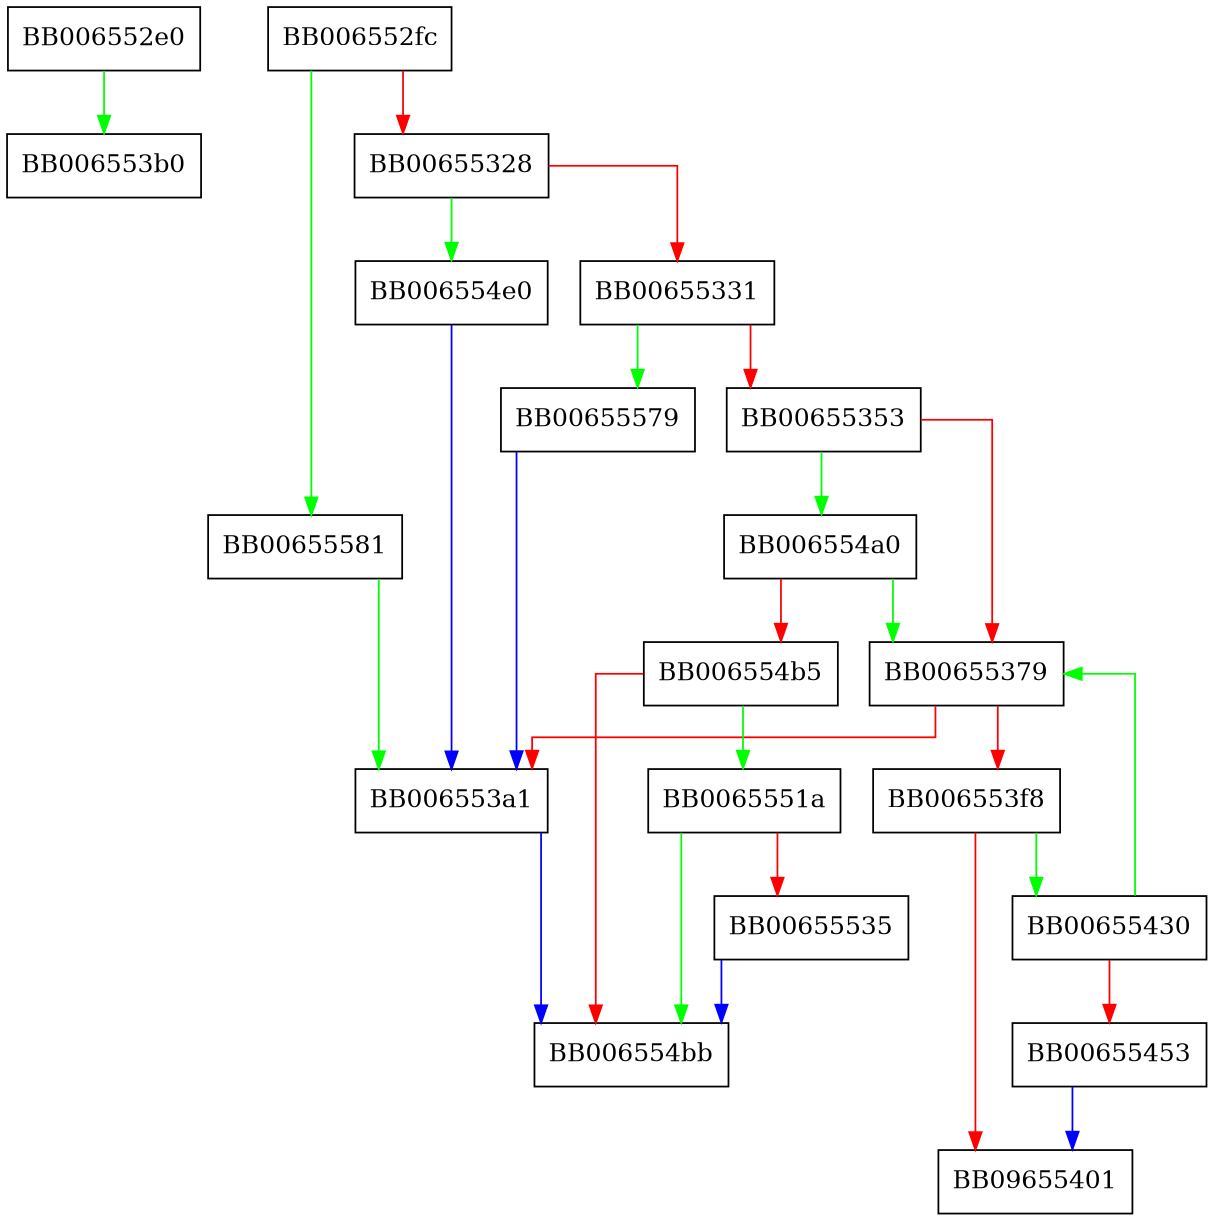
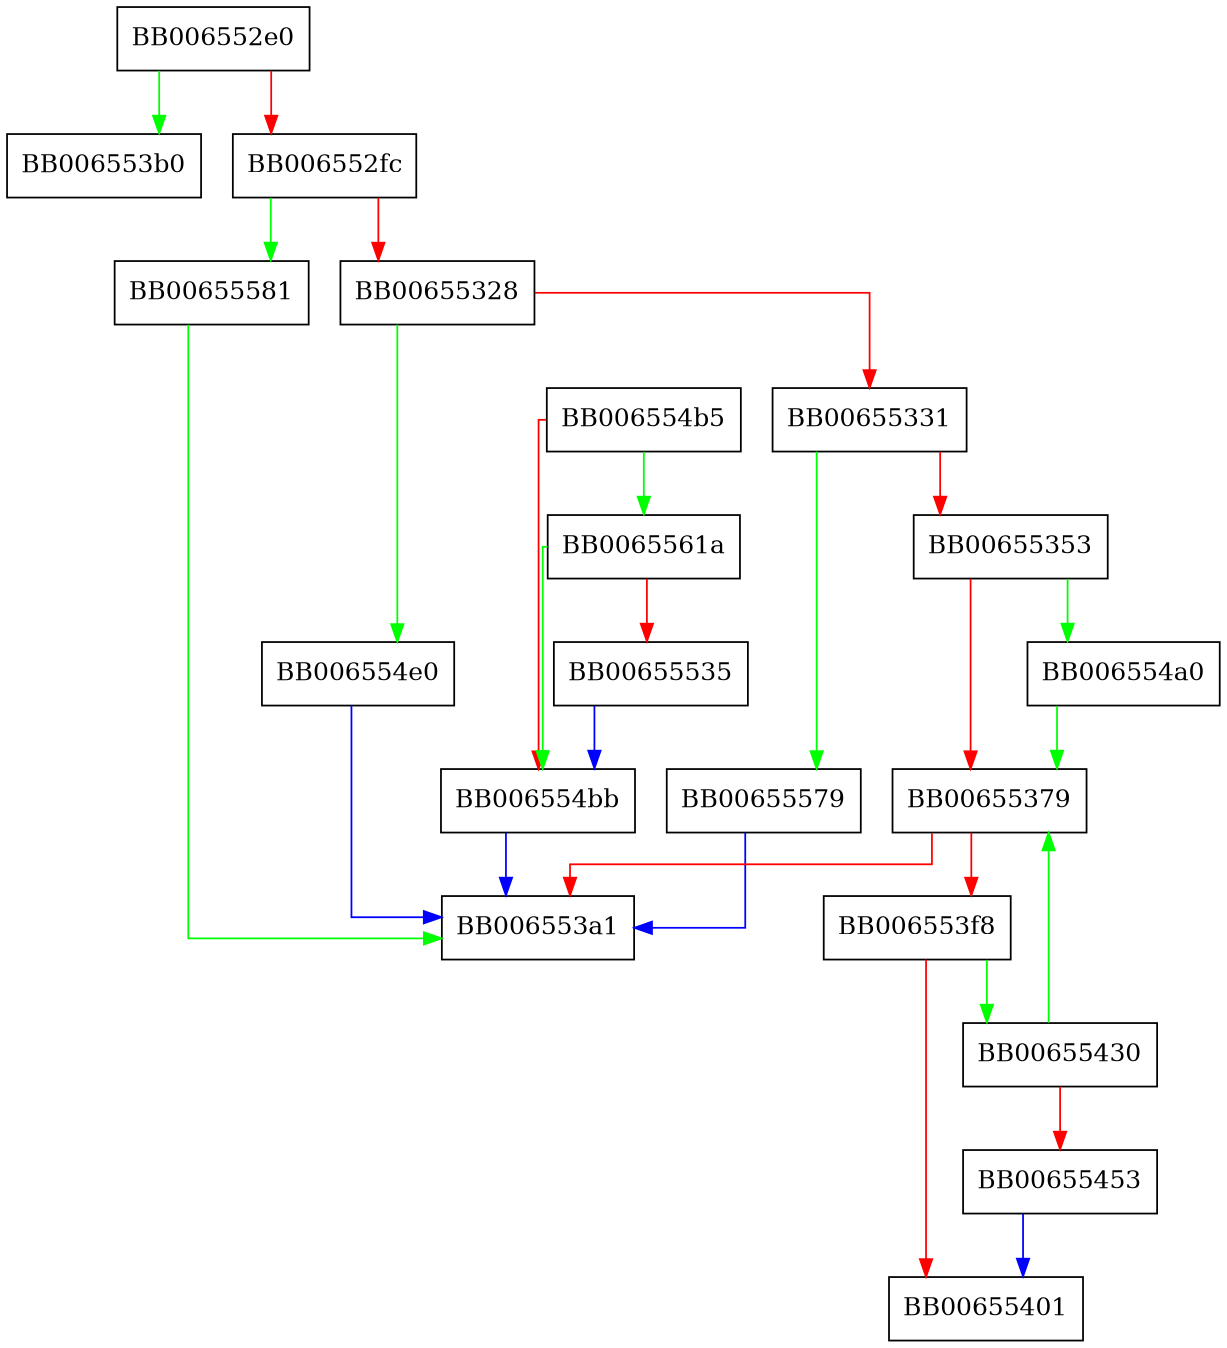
none -> (271, 93)
(781, 601) -> none
(744, 801) -> (644, 547)
(541, 919) -> (506, 855)
(1035, 1182) -> (986, 1309)
